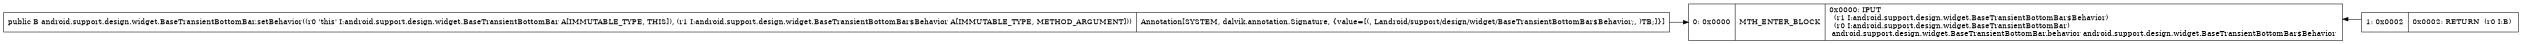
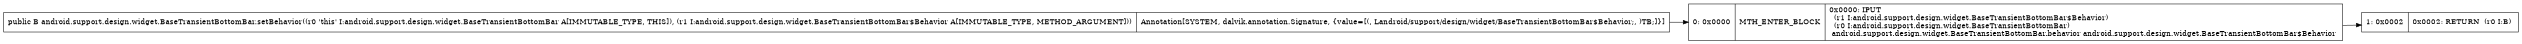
(2355, 19) -> (2350, 25)
